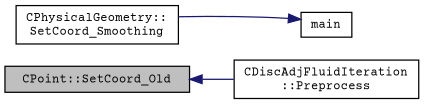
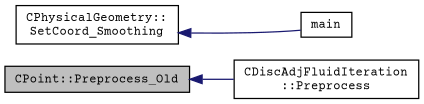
(233, 17) -> (246, 33)
(97, 79) -> (97, 79)
